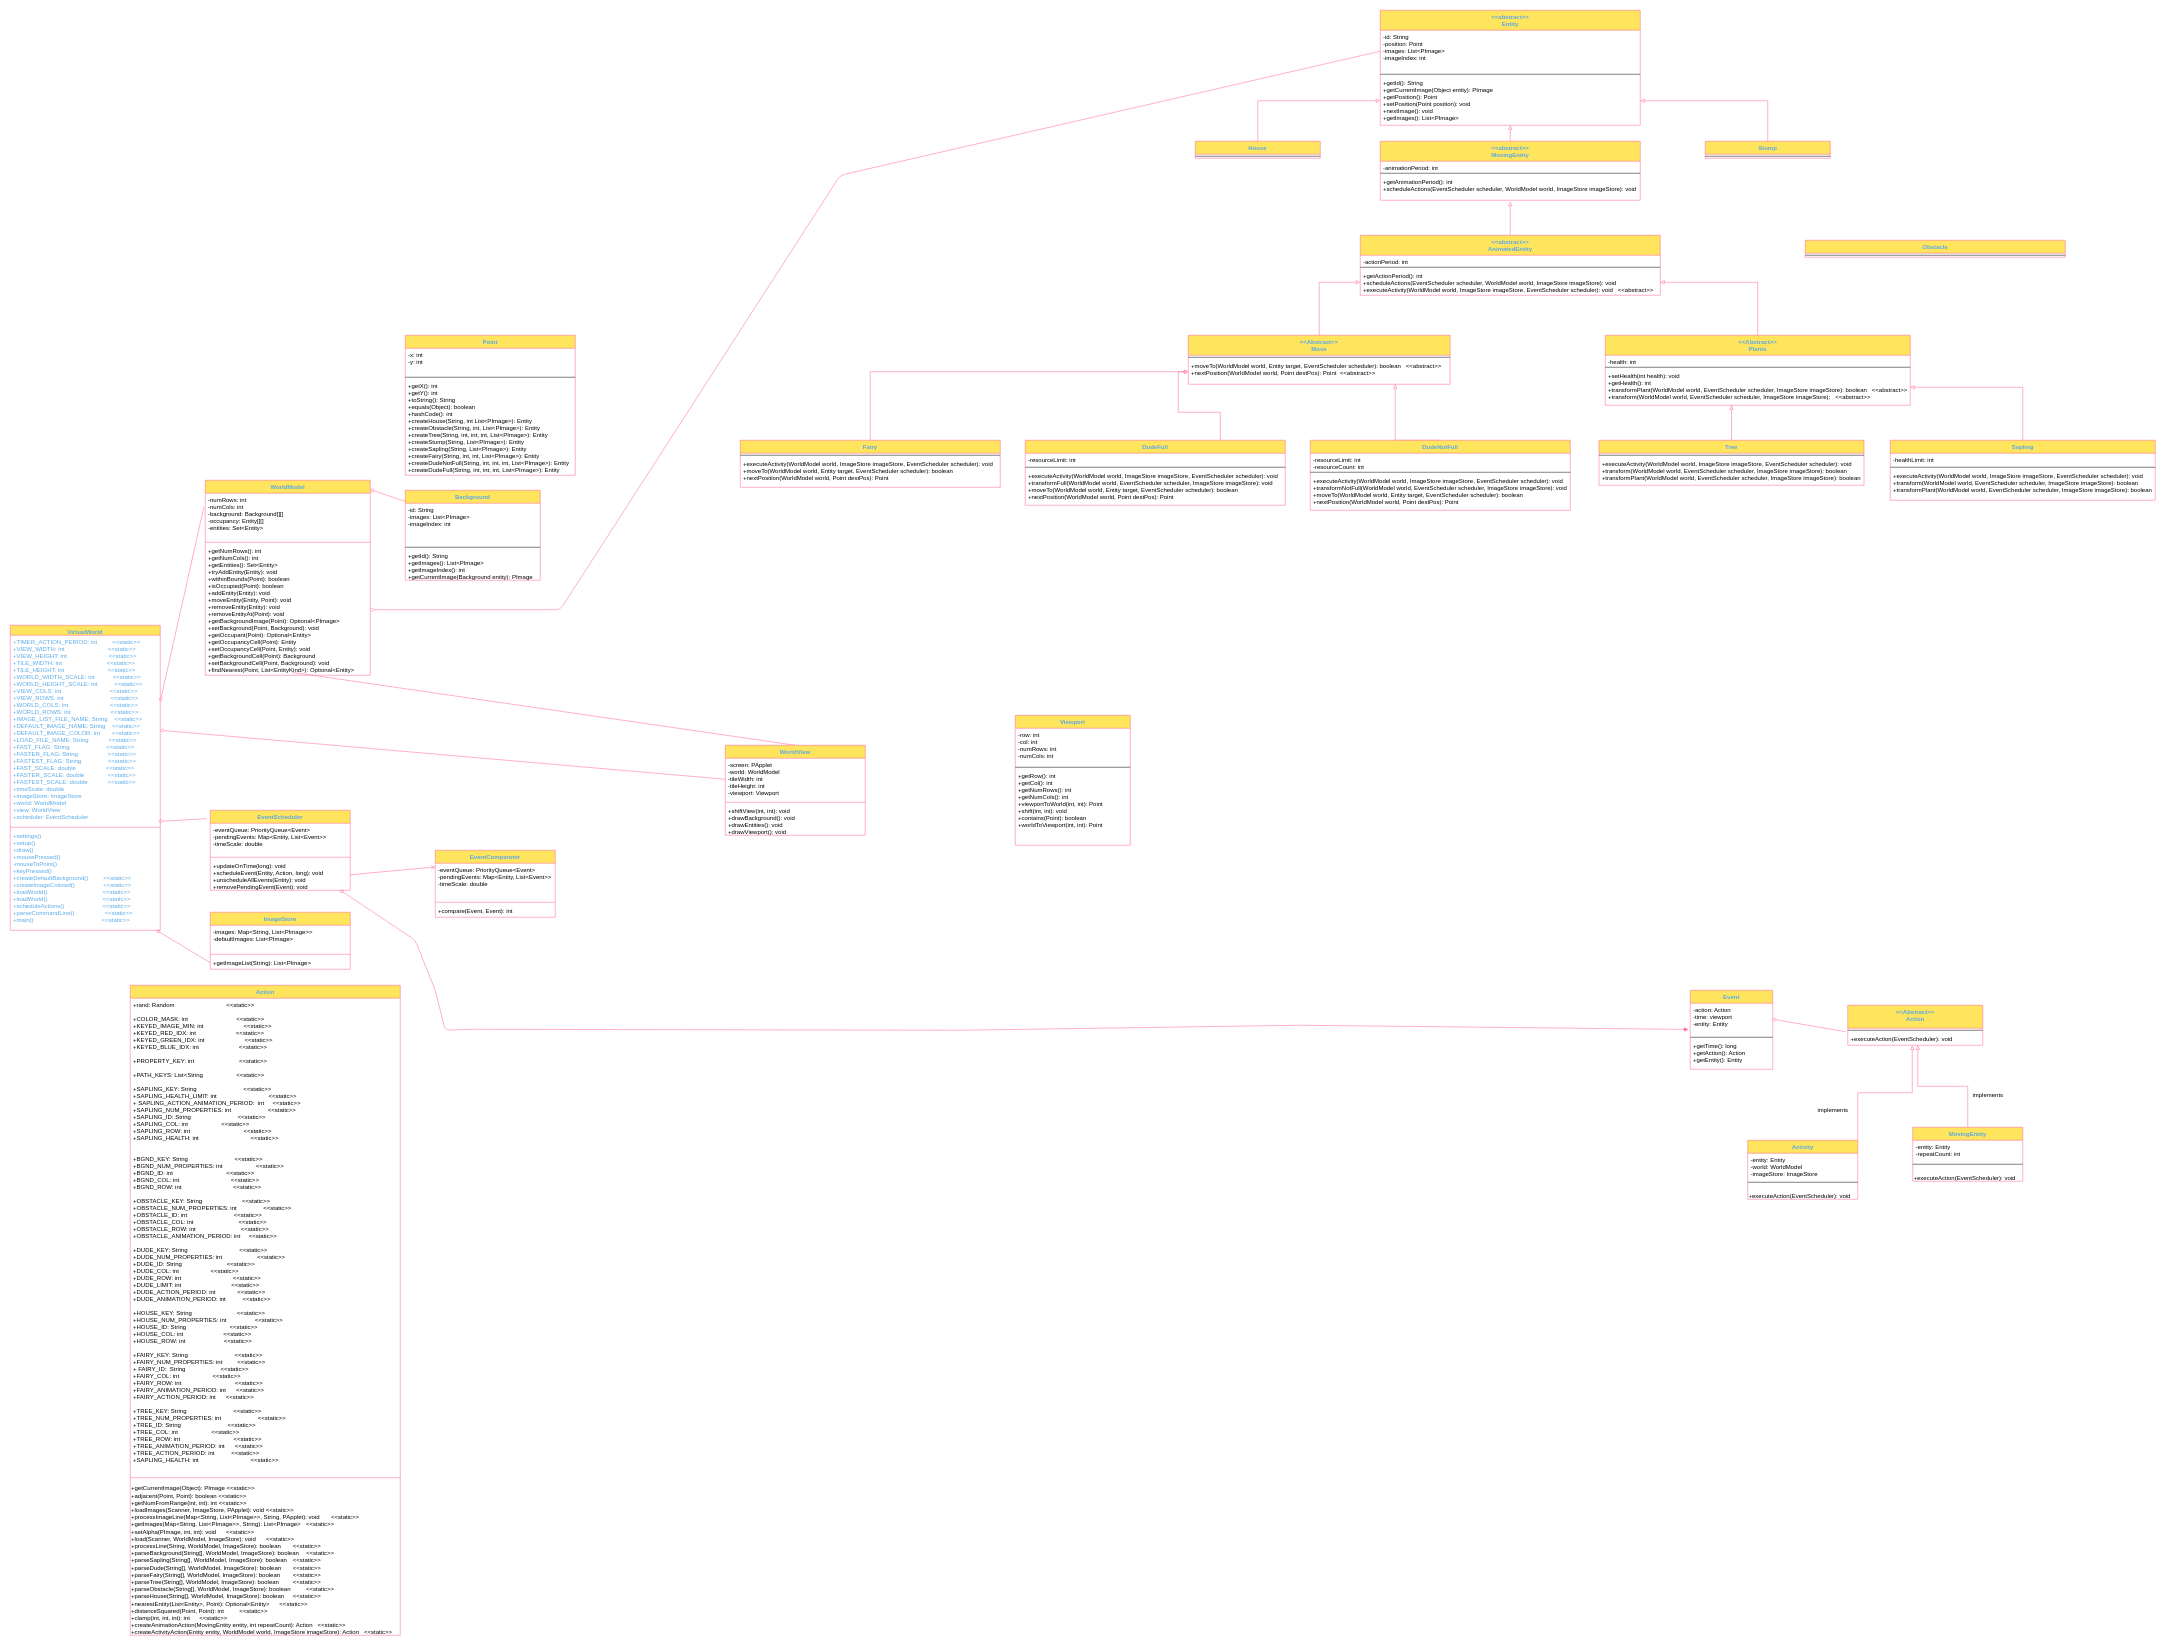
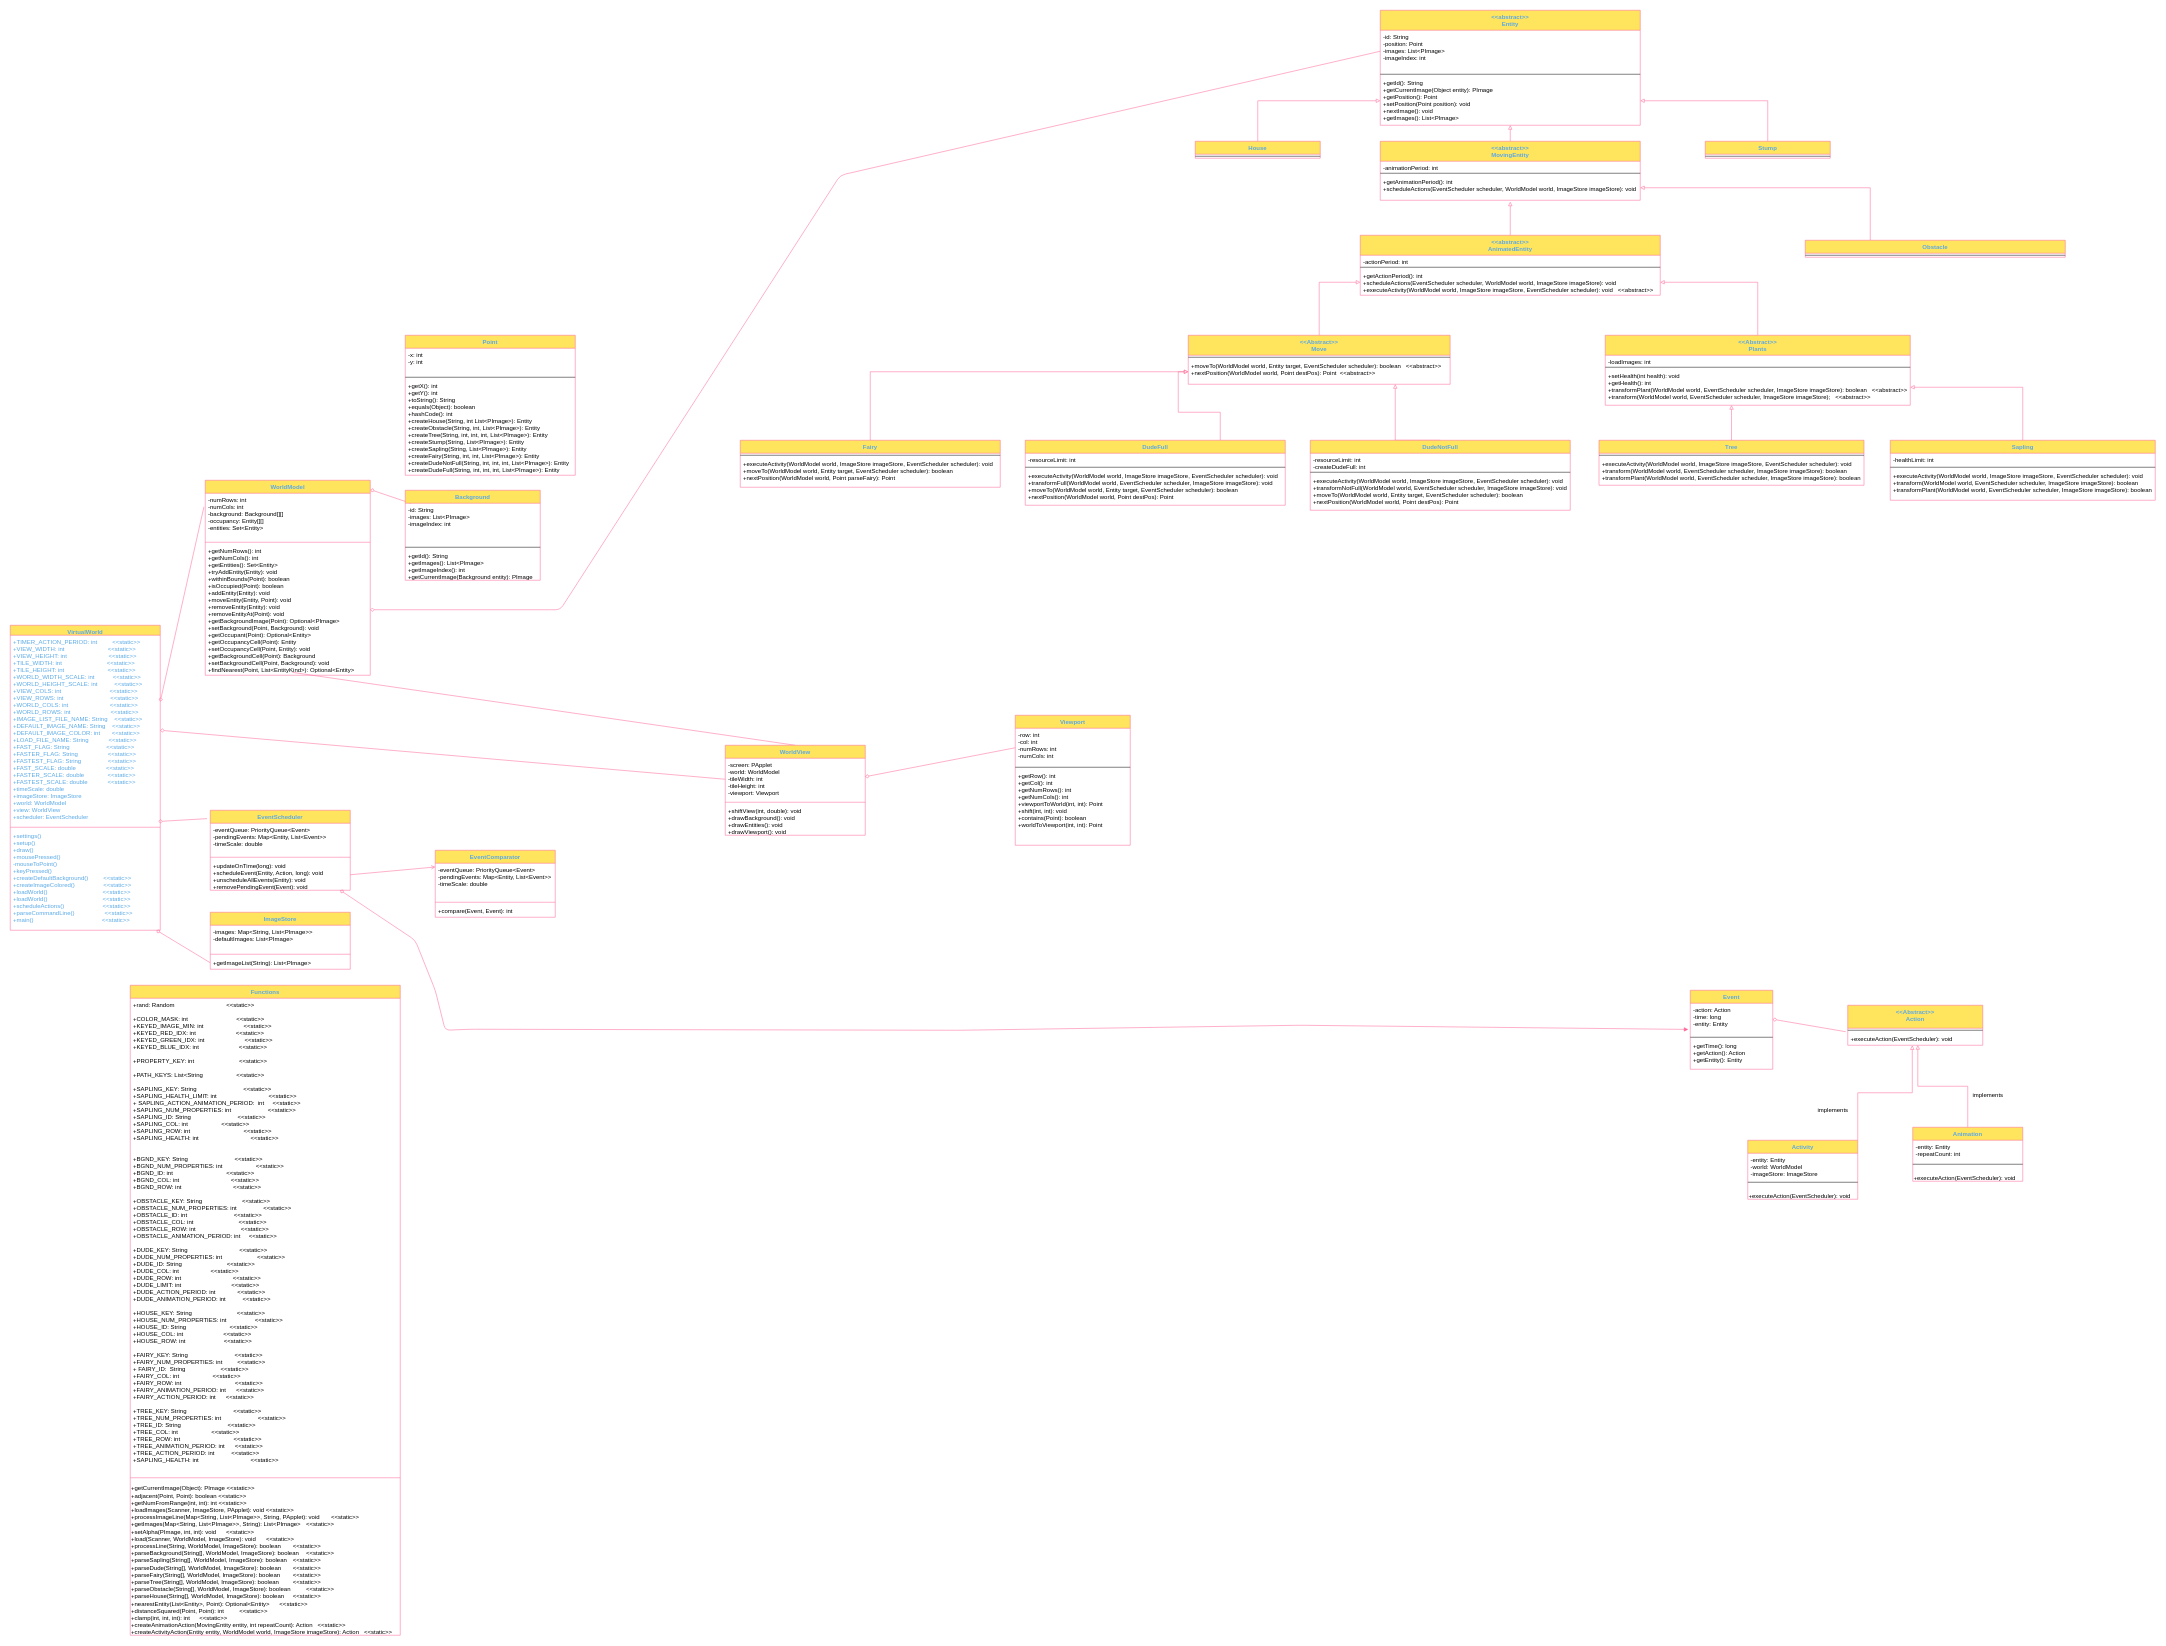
none -> (1784, 188)
(1625, 362) -> (1632, 362)
(1341, 460) -> (1341, 460)
(878, 464) -> (878, 464)
none -> (941, 762)
(765, 811) -> (770, 811)
(265, 992) -> (265, 992)
(1715, 1010) -> (1715, 1010)
(1968, 1134) -> (1968, 1134)
